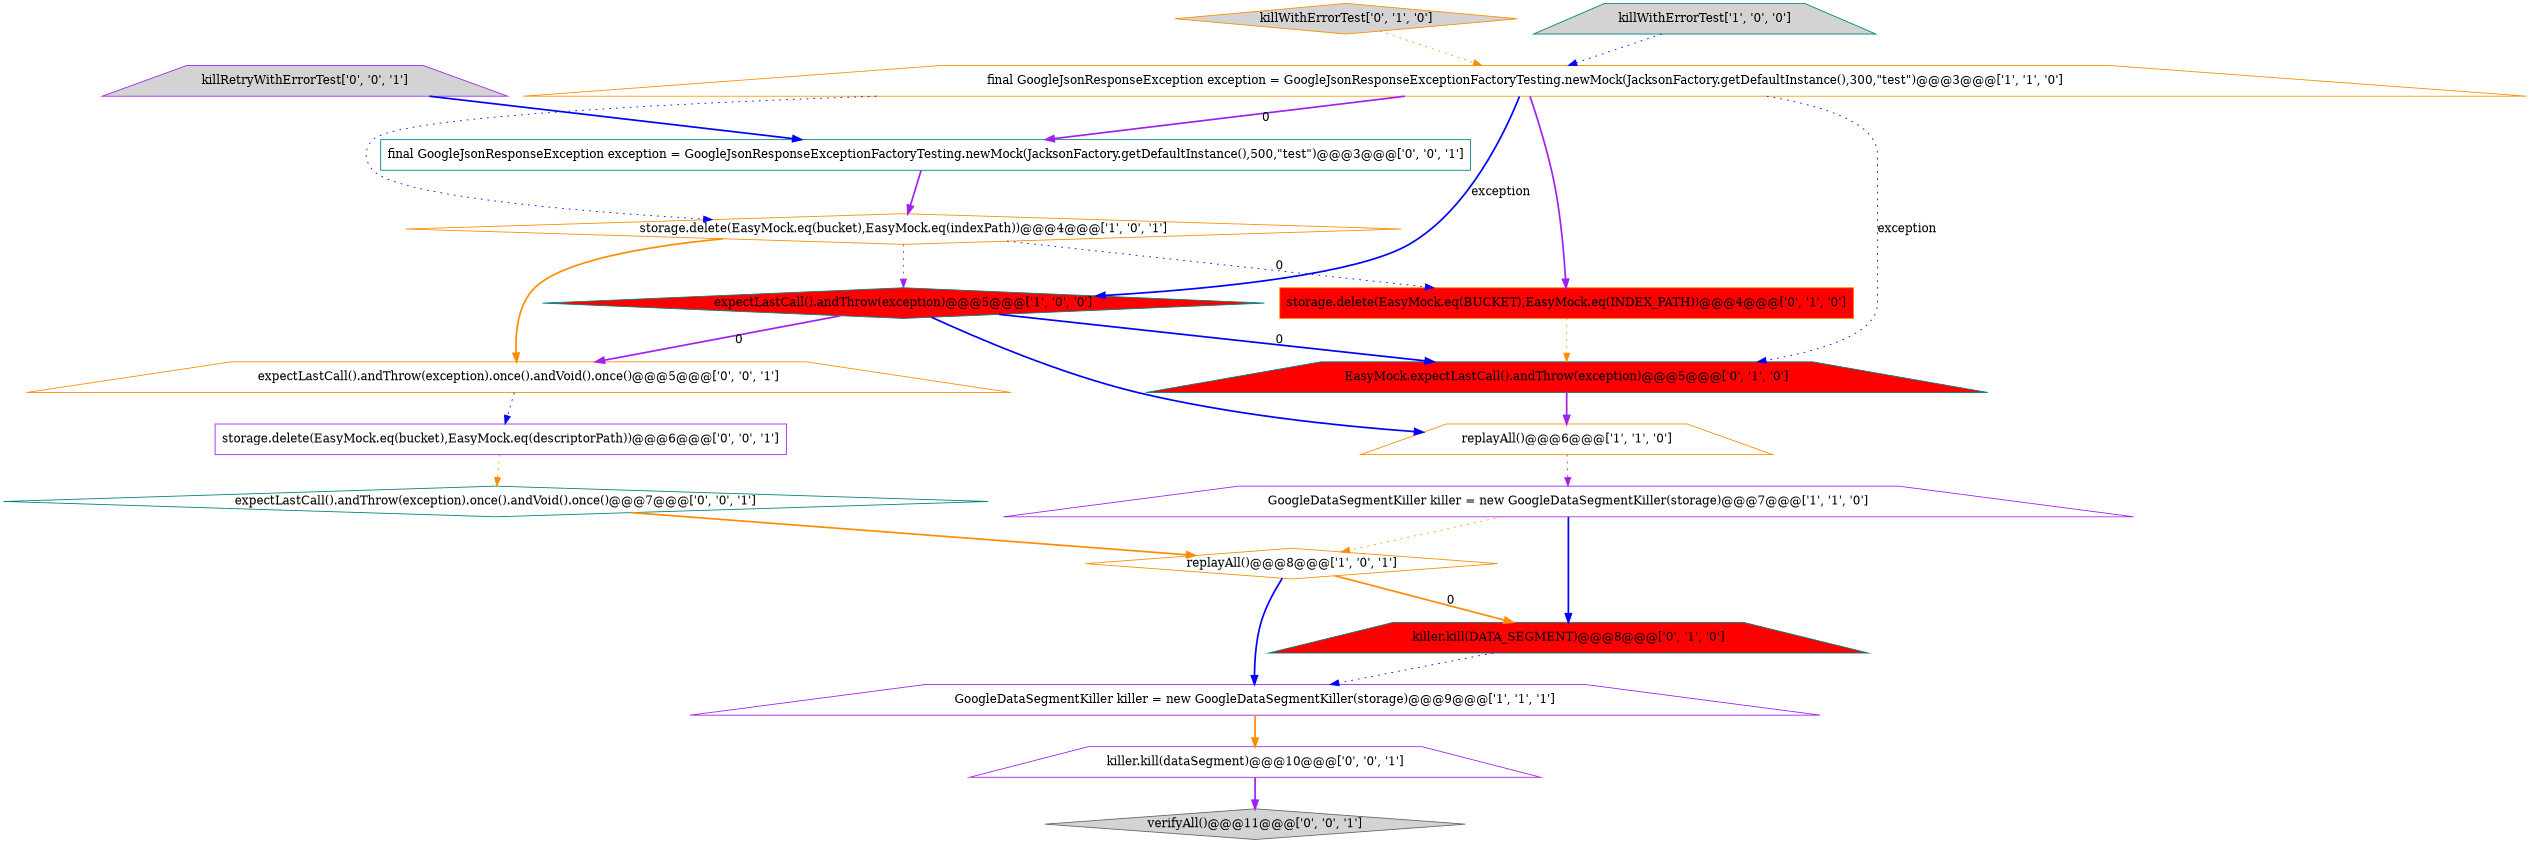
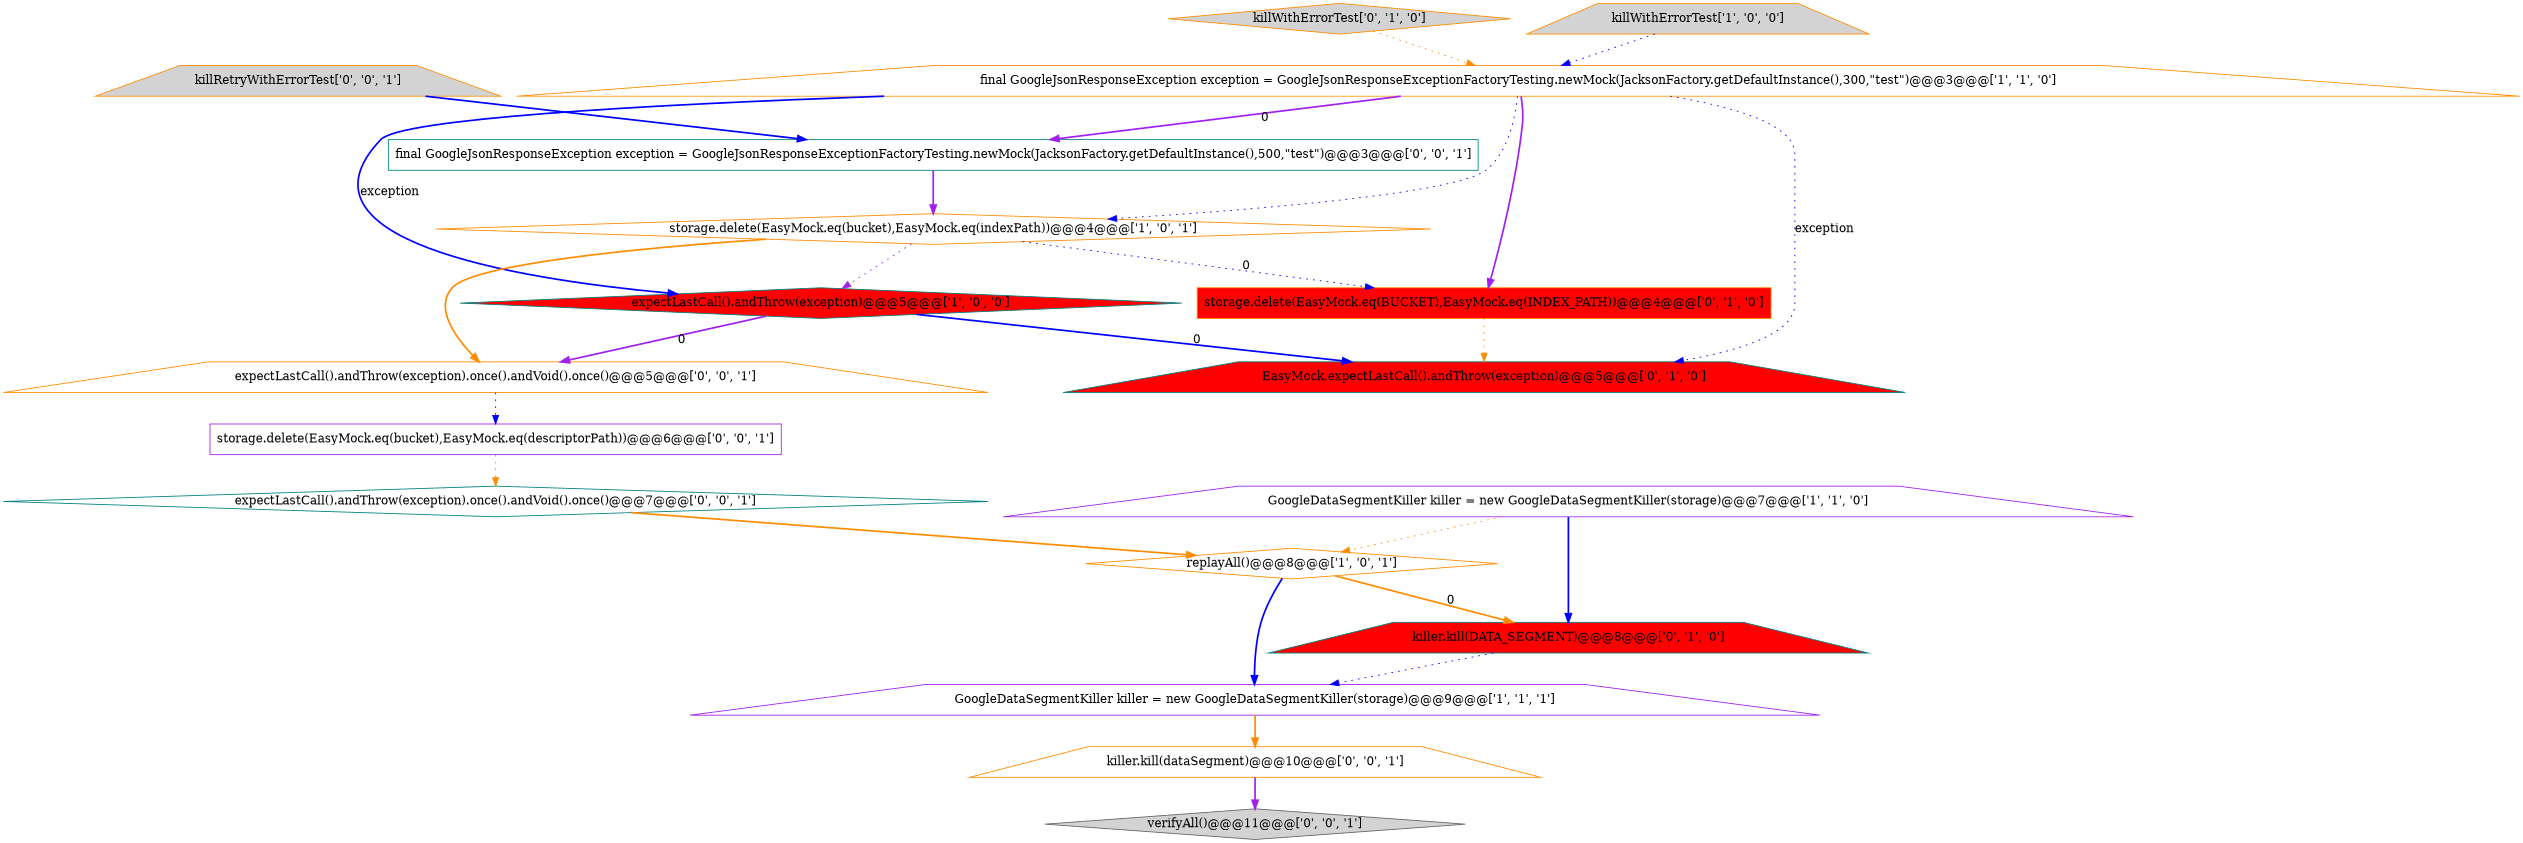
(1705, 19) -> (1698, 19)
(305, 81) -> (298, 81)
(1567, 439) -> none
(1255, 762) -> (1255, 762)
